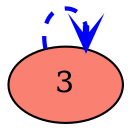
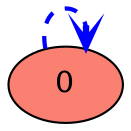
(66, 85) -> (66, 85)
